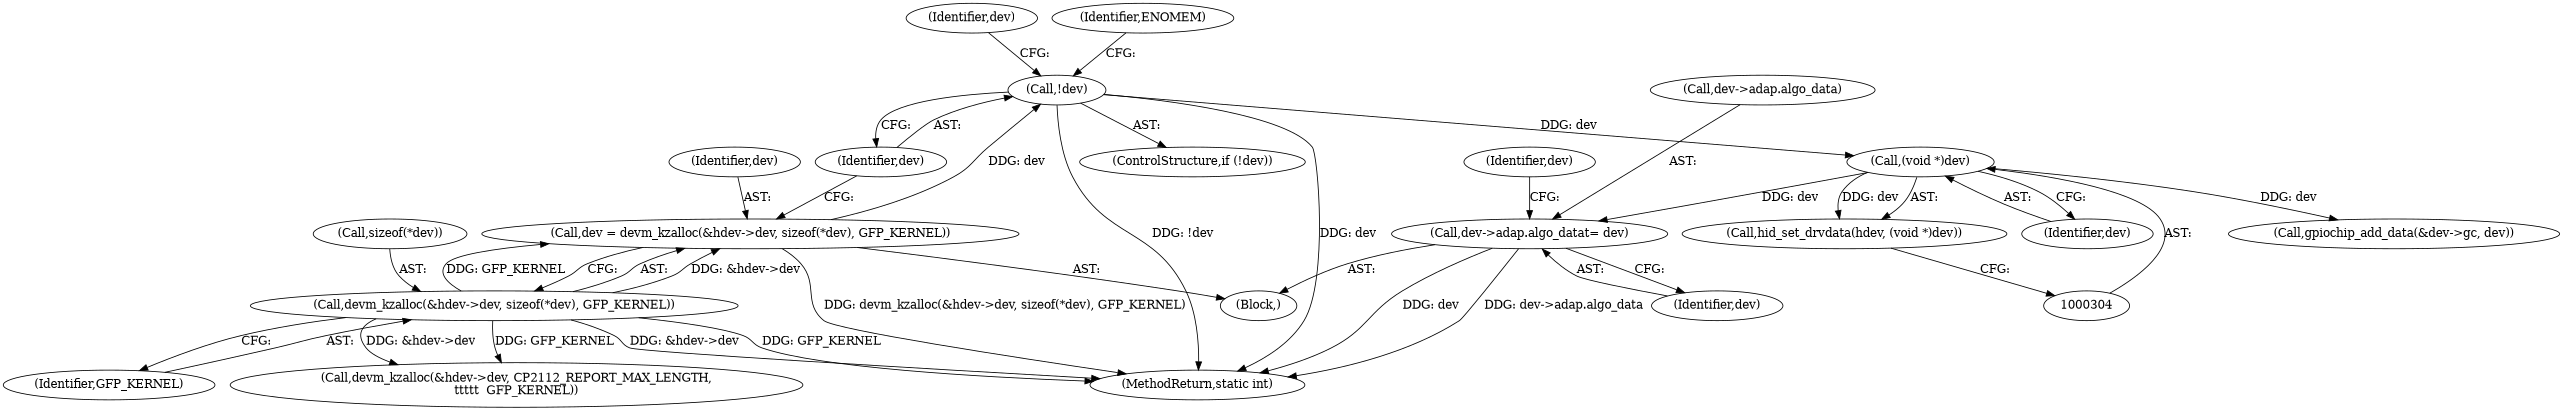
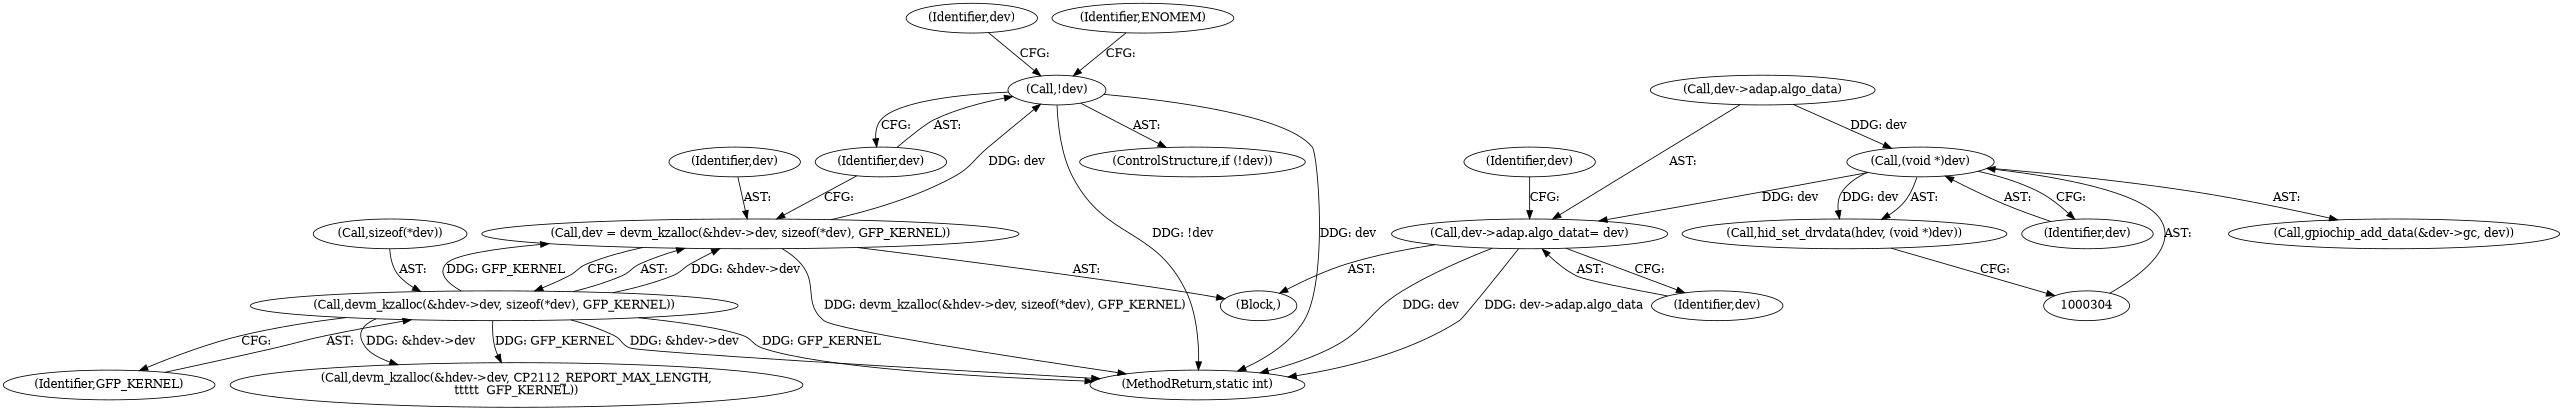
(1475, 125) -> (1838, 125)
(2289, 198) -> (2289, 198)
